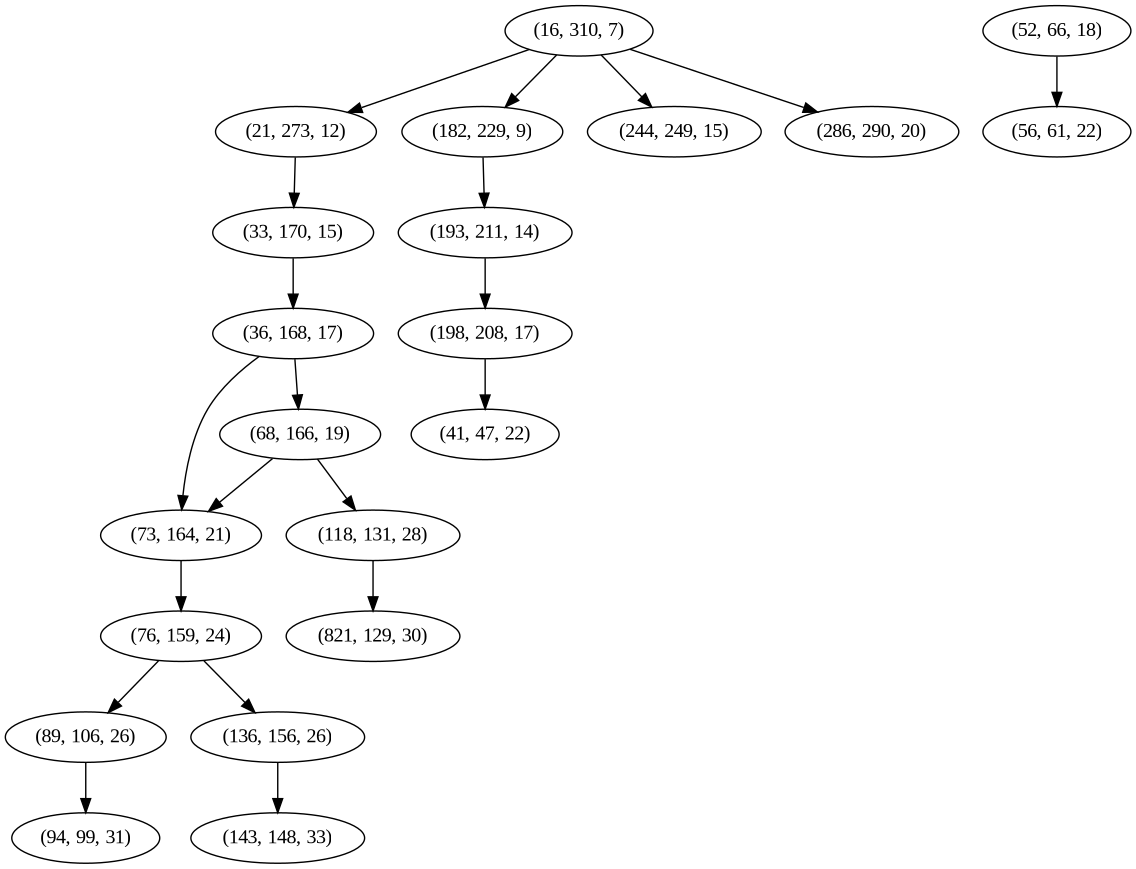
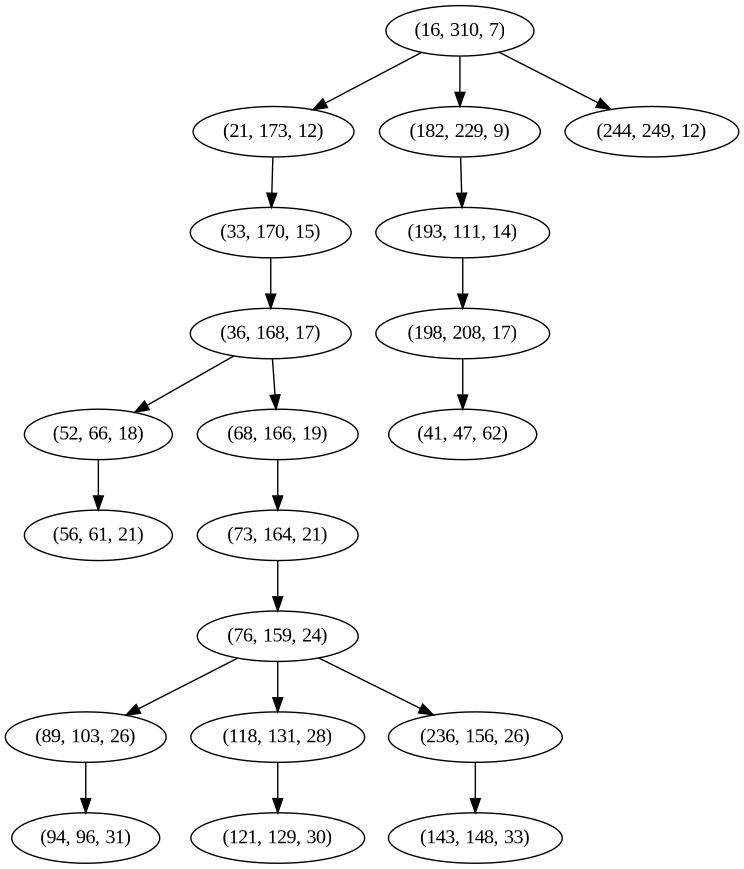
(296, 132) -> (274, 132)
(674, 132) -> (652, 132)
(872, 132) -> none
(1057, 132) -> (98, 535)
(485, 233) -> (463, 233)
(204, 416) -> (190, 381)
(485, 434) -> (463, 434)
(332, 479) -> (278, 680)
(373, 636) -> (278, 838)
(86, 737) -> (86, 737)
(278, 737) -> (475, 737)
(86, 838) -> (86, 838)
